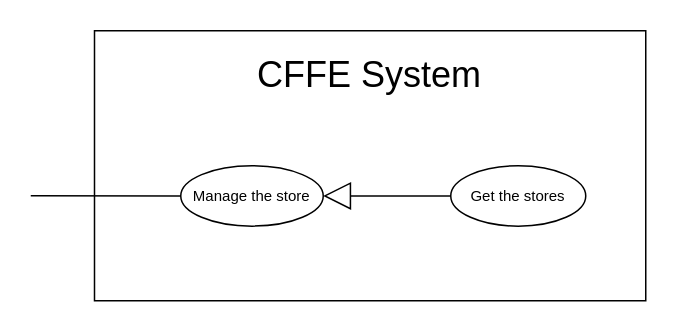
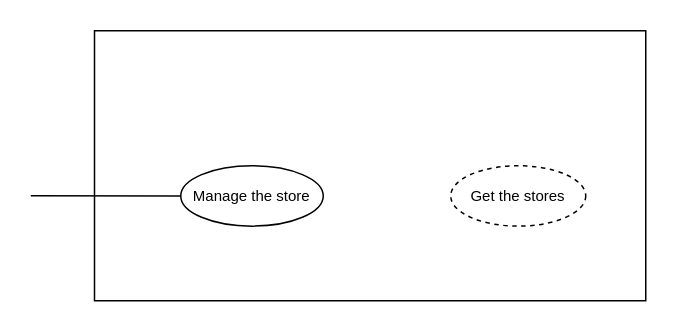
(370, 76) -> none
(401, 196) -> none
(518, 196) -> (518, 196)
